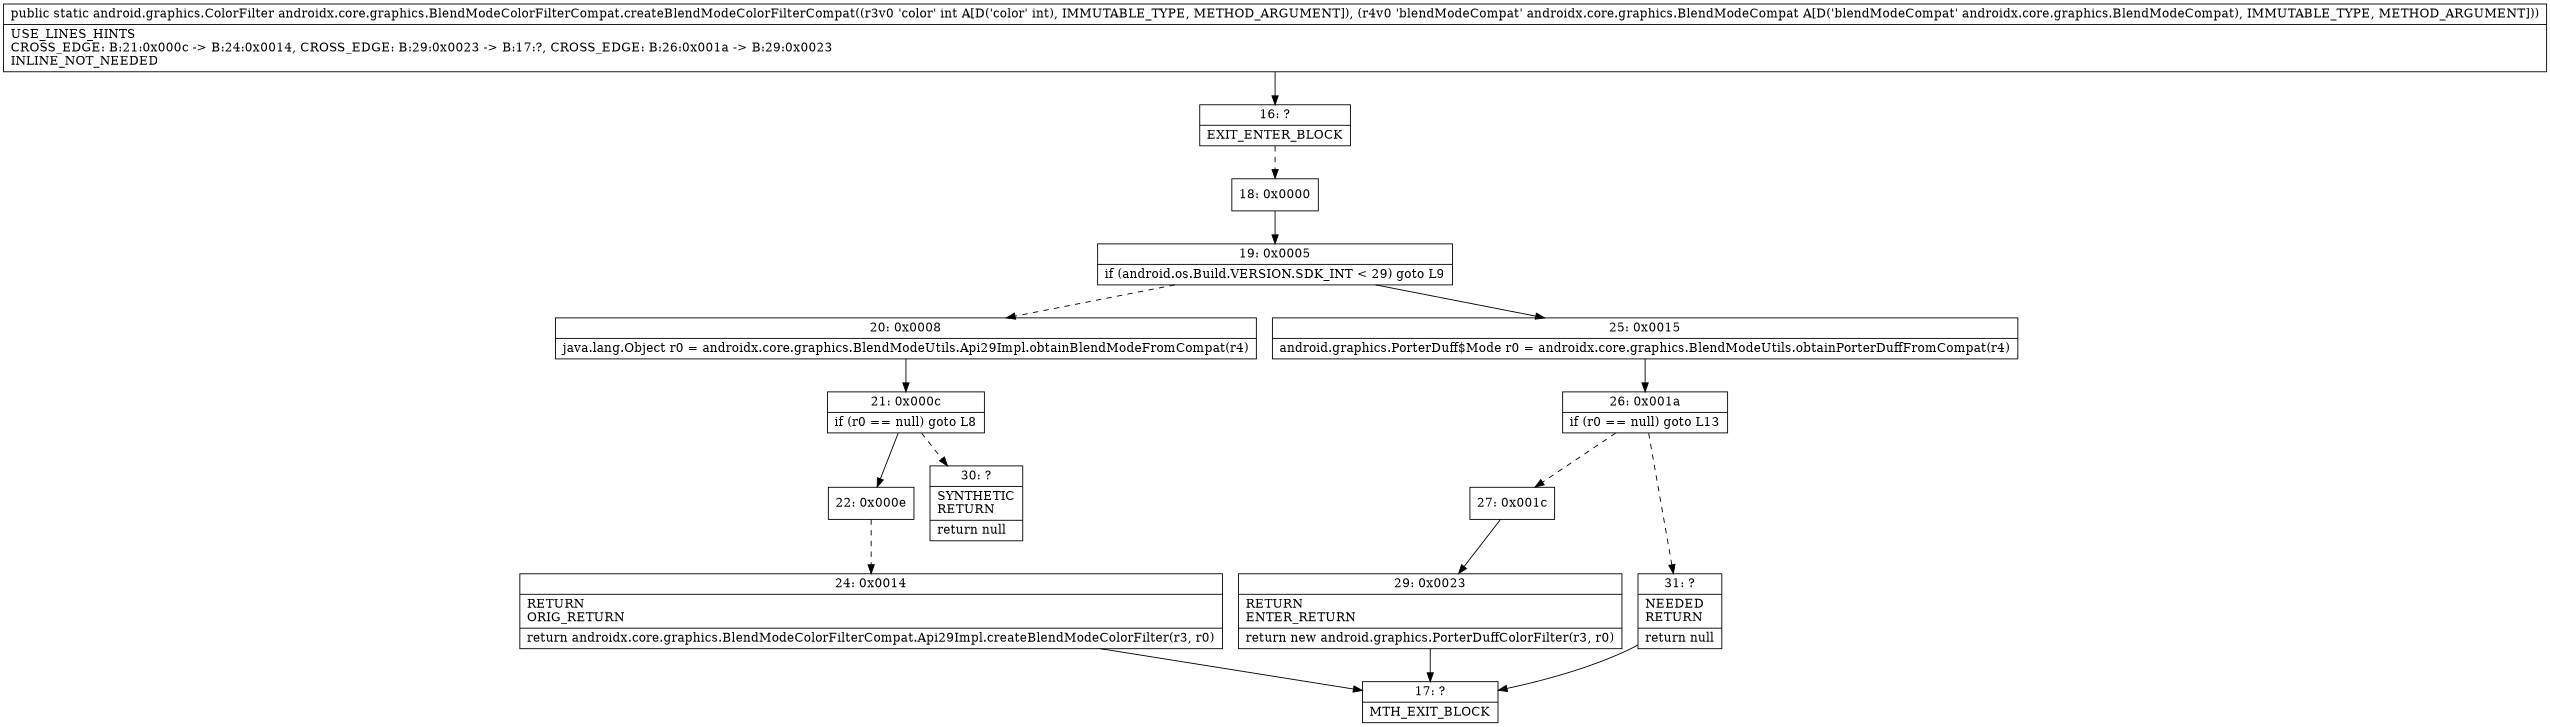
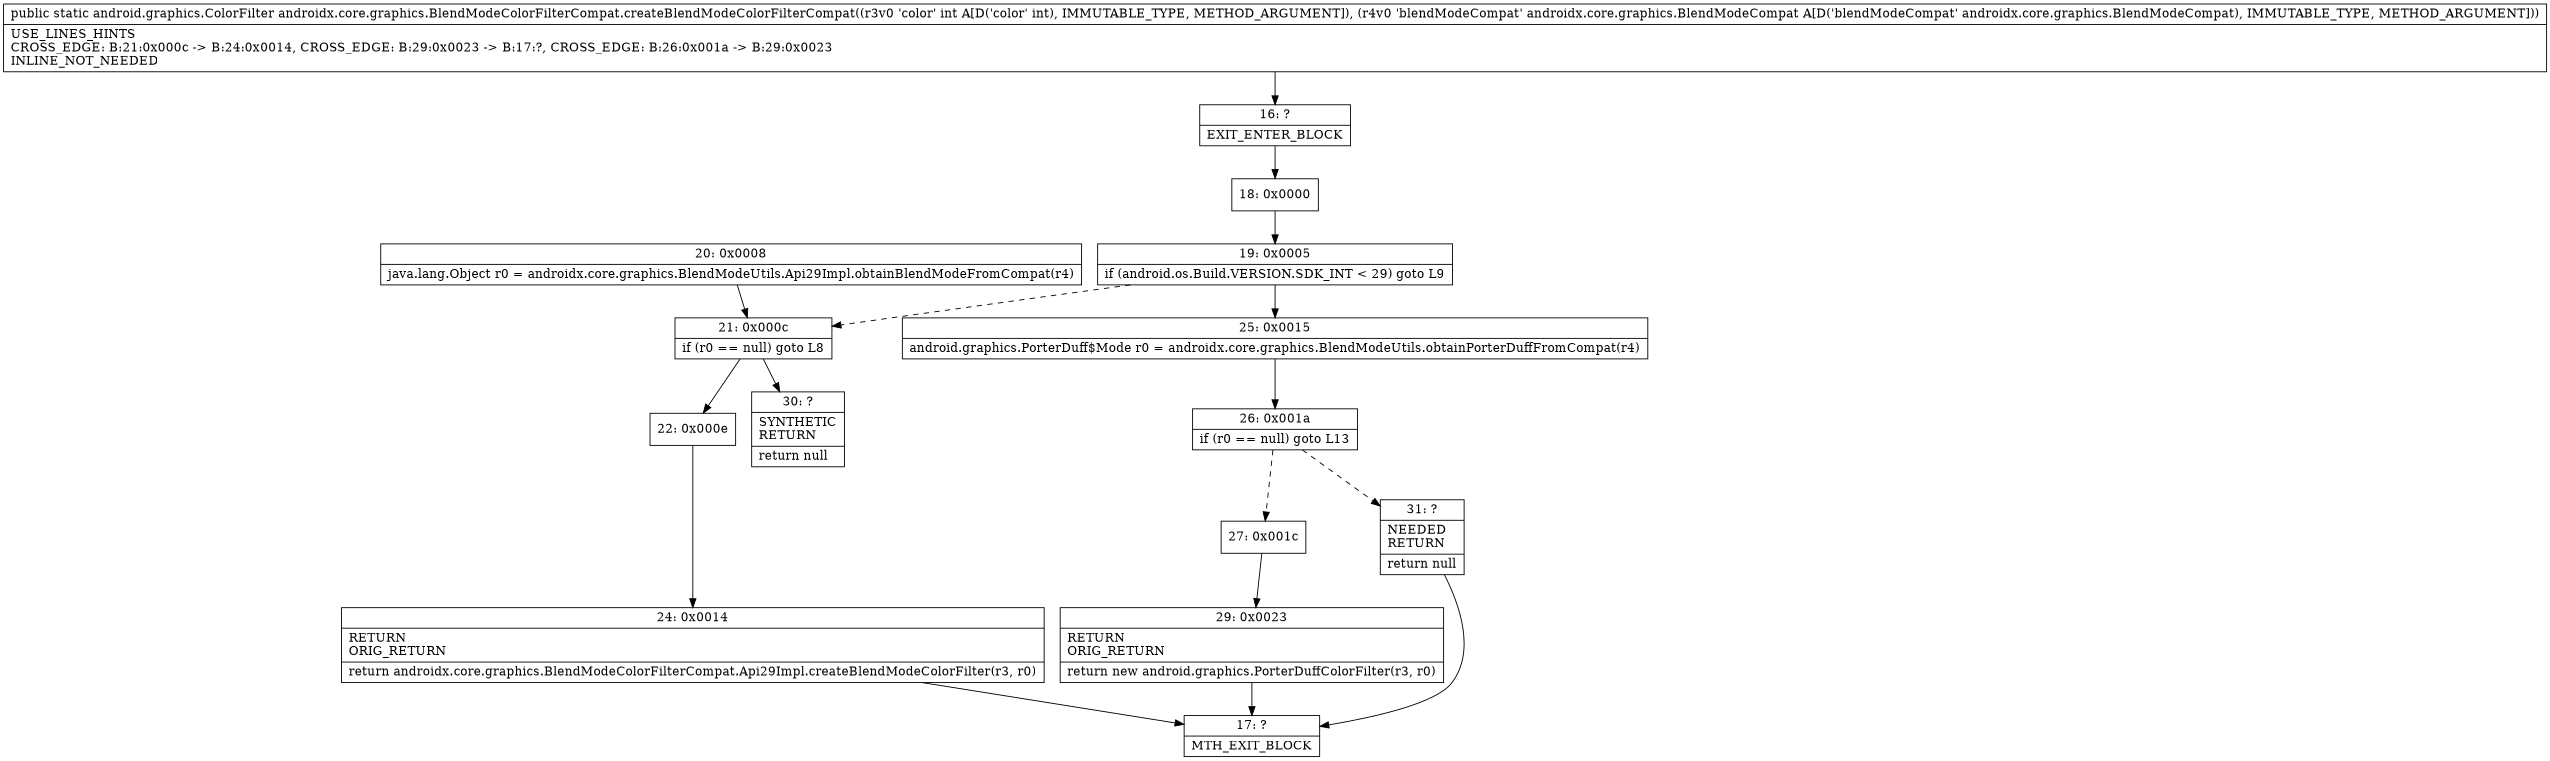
(1275, 158) -> (1275, 158)
(1095, 301) -> (986, 305)
(932, 446) -> (769, 371)
(871, 542) -> (693, 522)
(1301, 617) -> (1116, 651)
